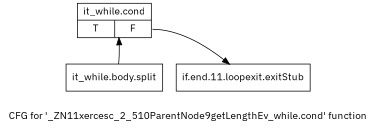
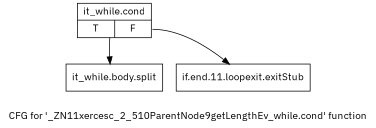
(119, 55) -> (109, 47)
